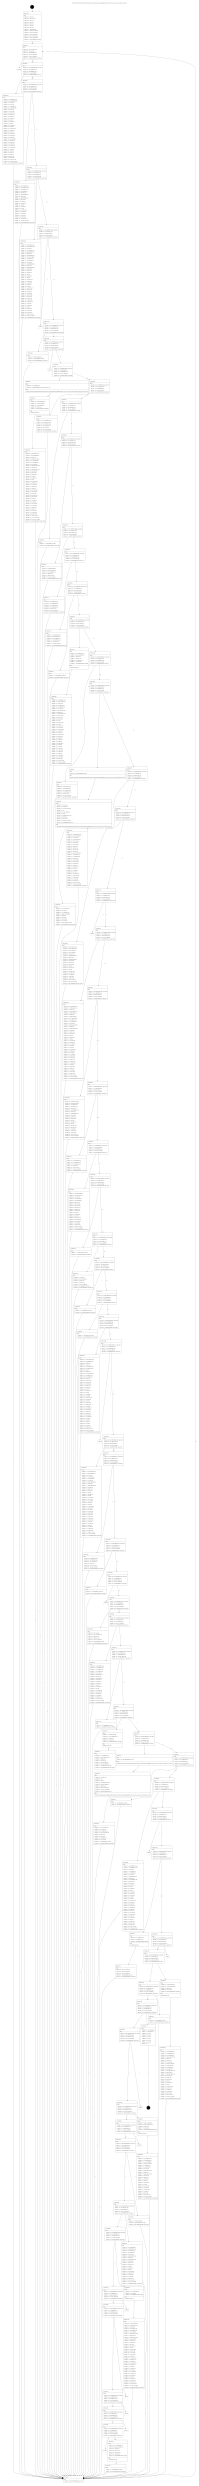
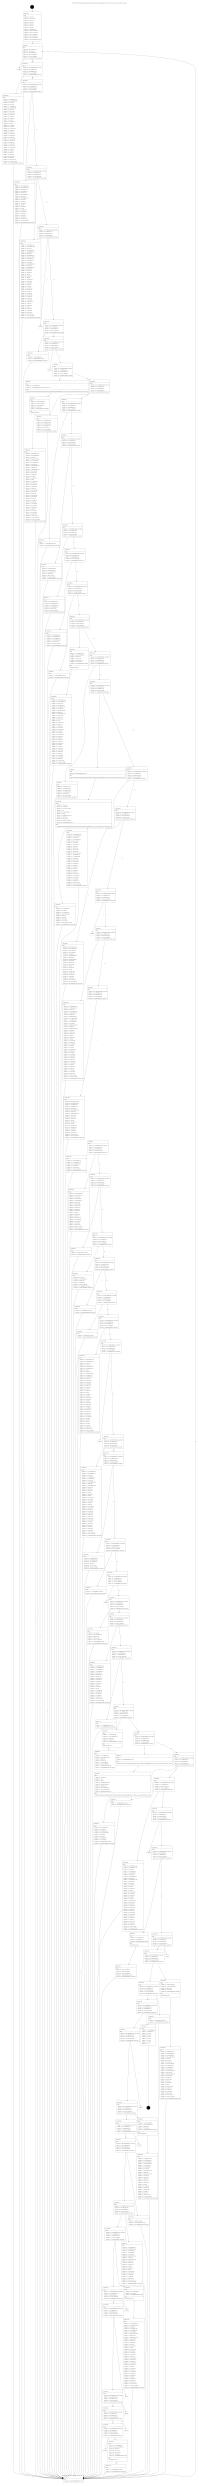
(98, 1088) -> none
